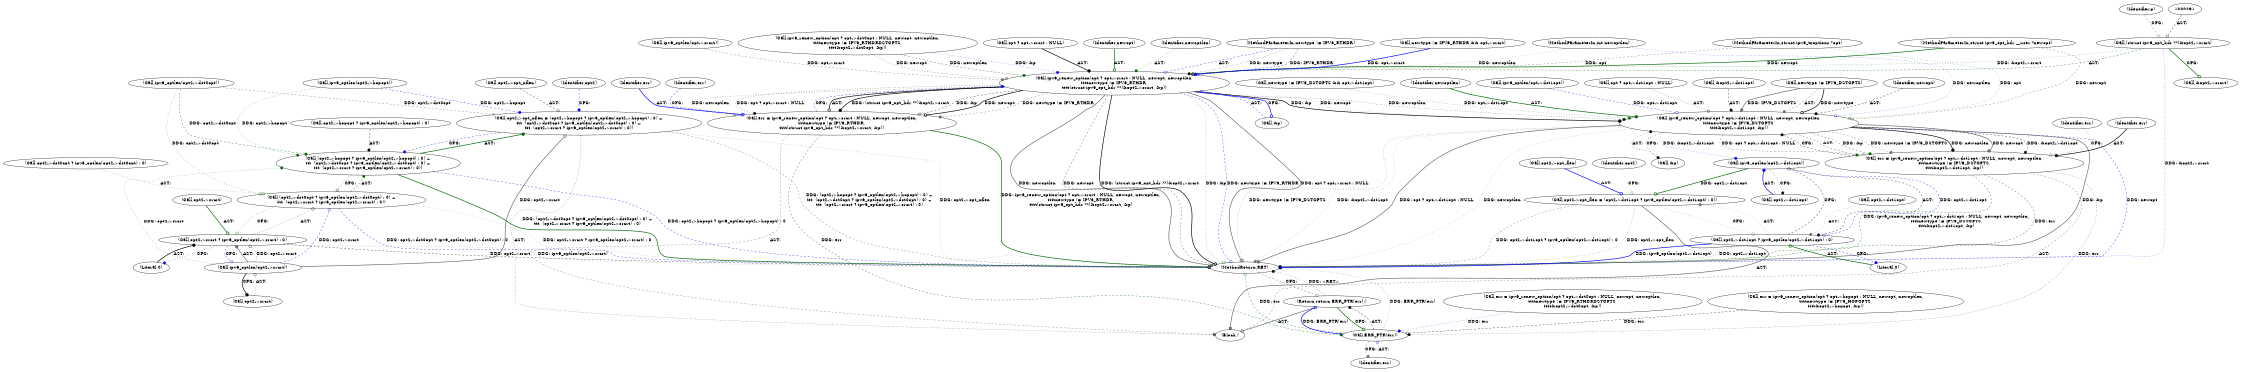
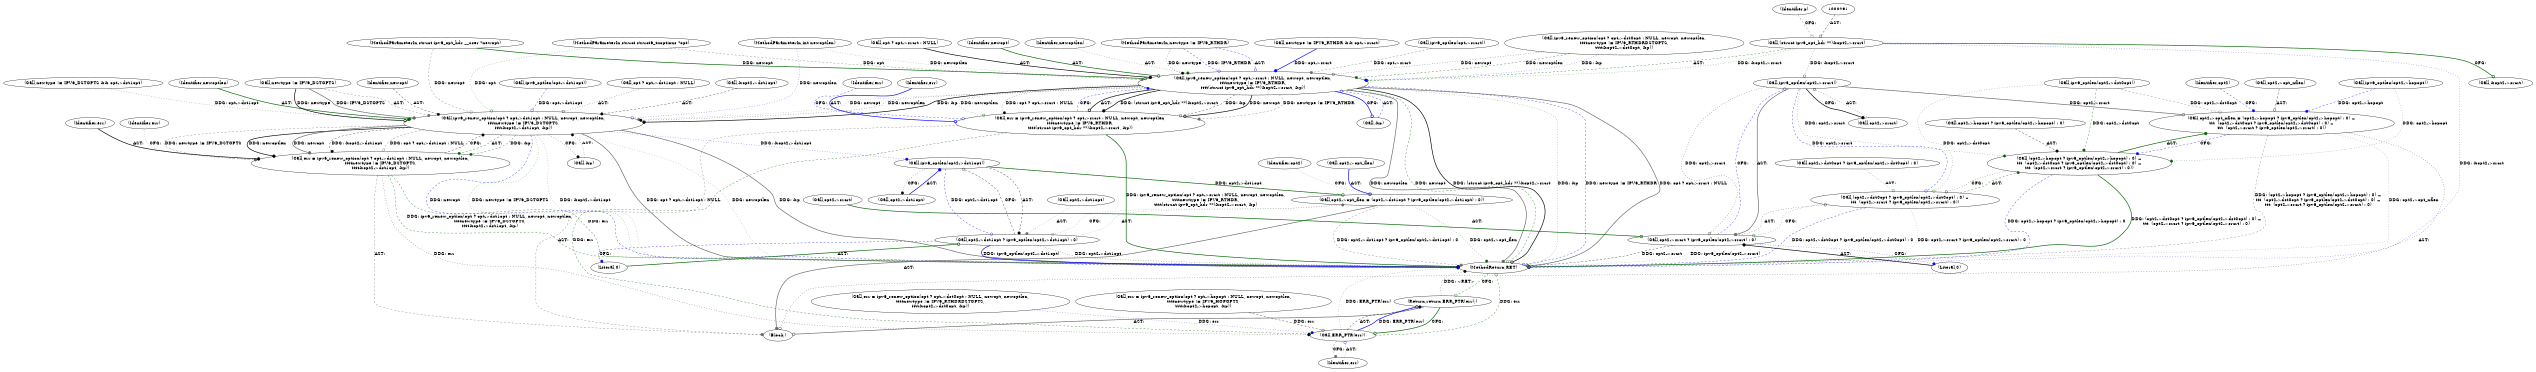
(1787, 43) -> (631, 43)
none -> (1810, 62)
